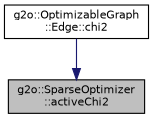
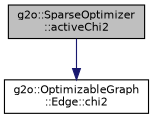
(76, 53) -> (76, 53)
